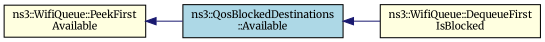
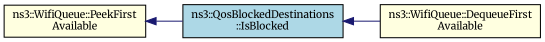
(263, 21) -> (263, 21)
(460, 21) -> (460, 21)
